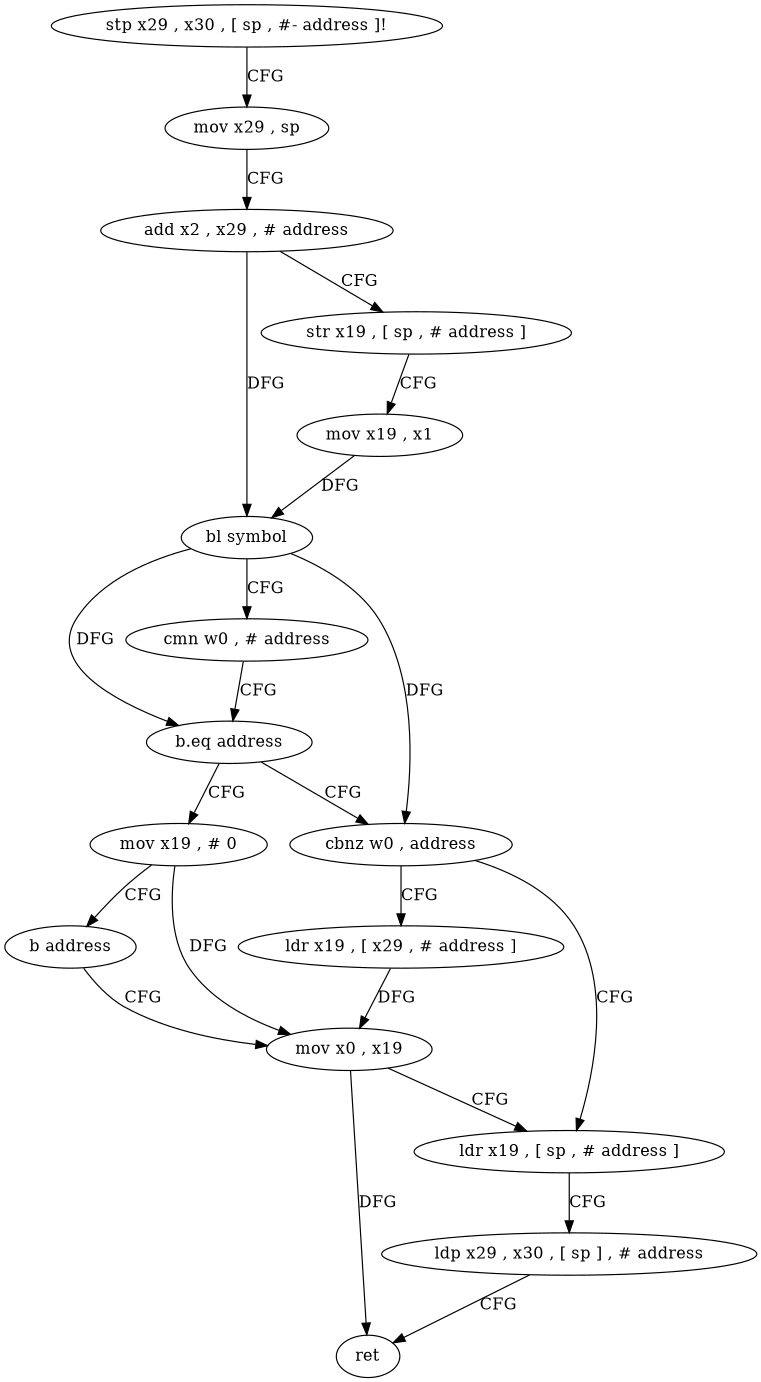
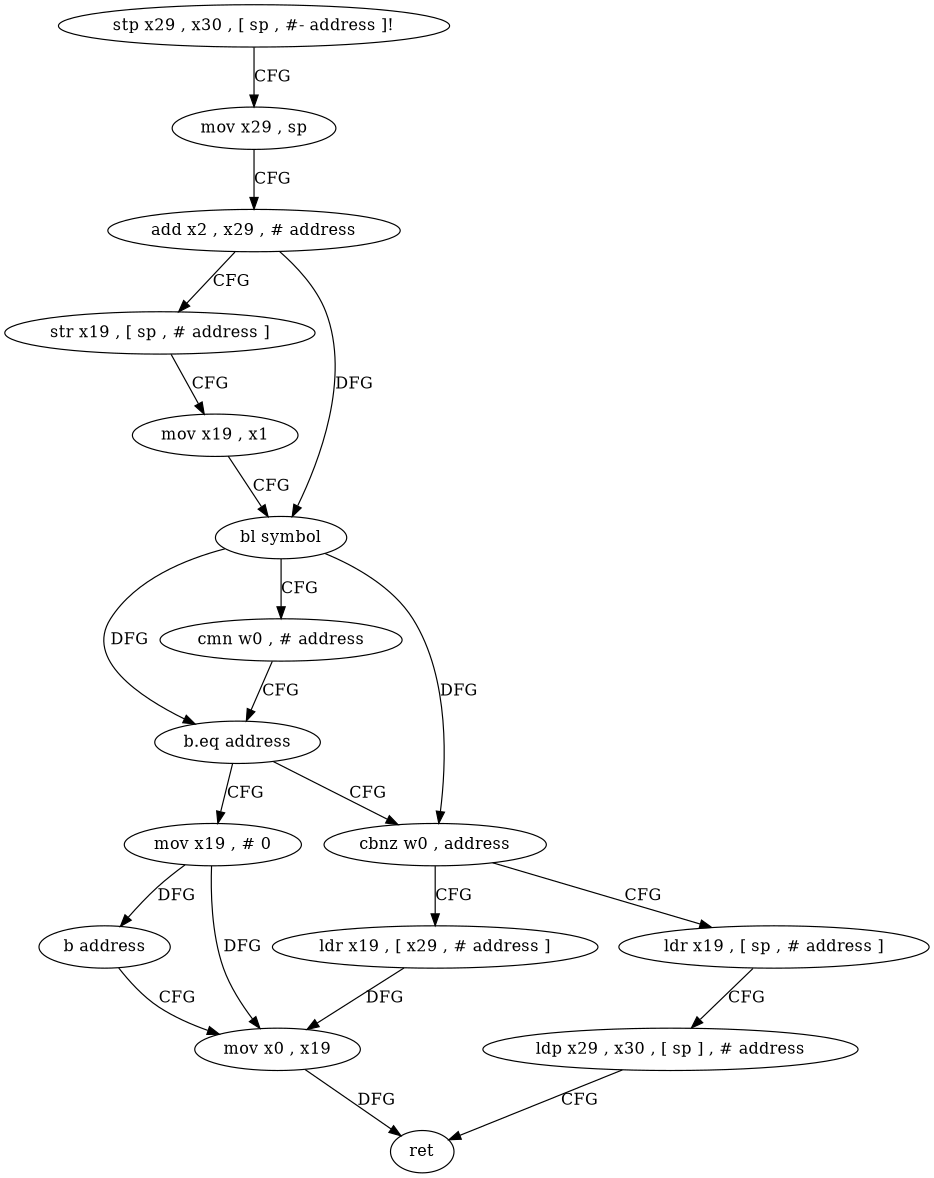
(340, 486) -> (272, 486)
(143, 896) -> (177, 896)
(452, 1097) -> none
